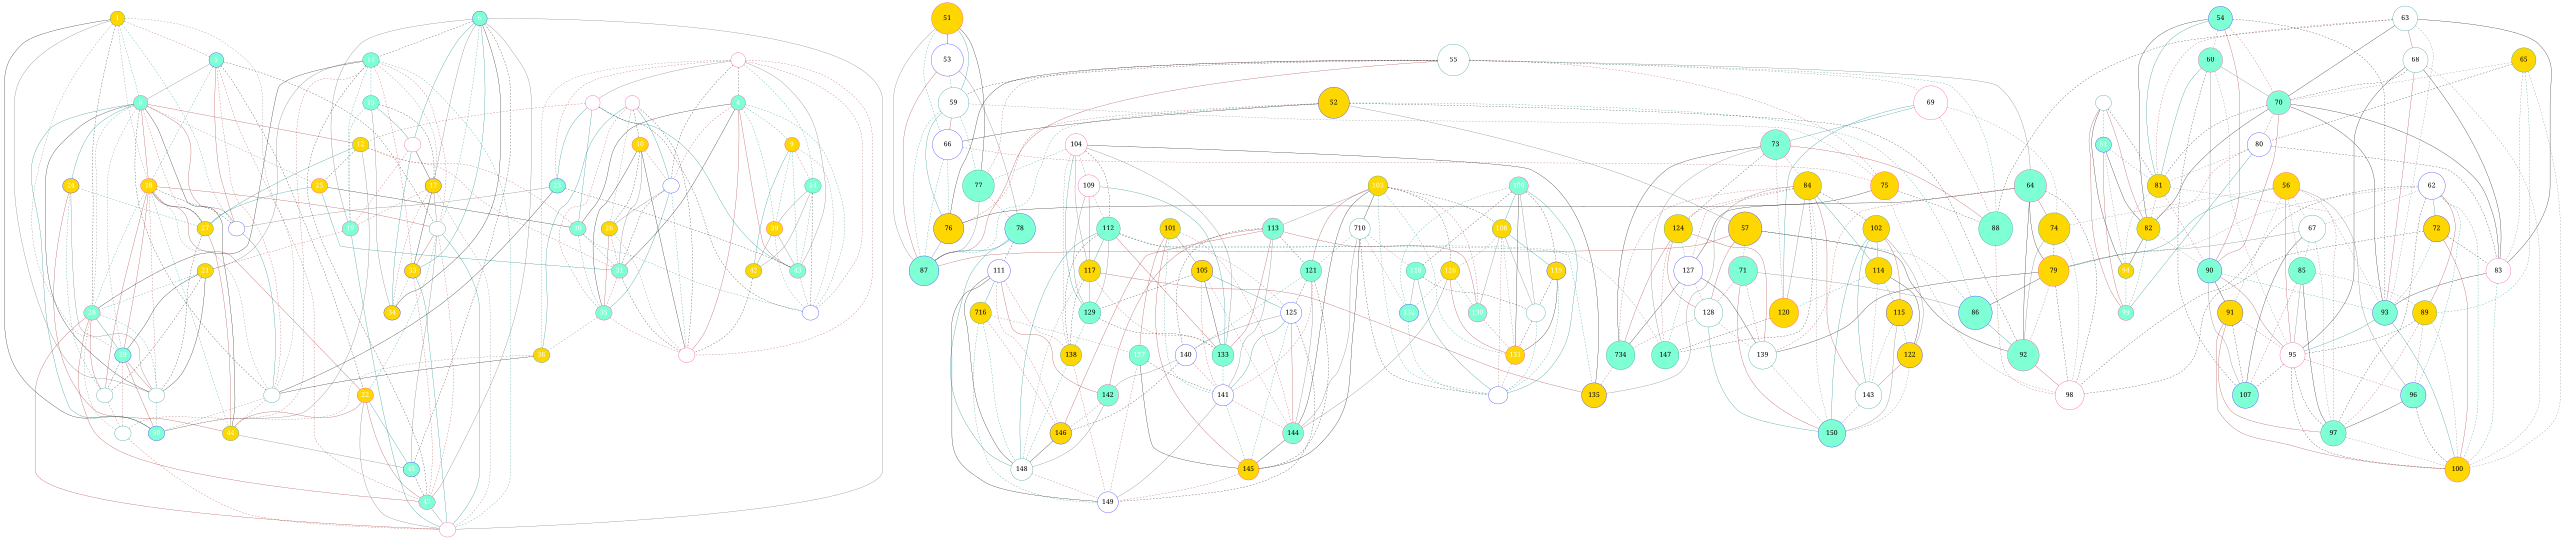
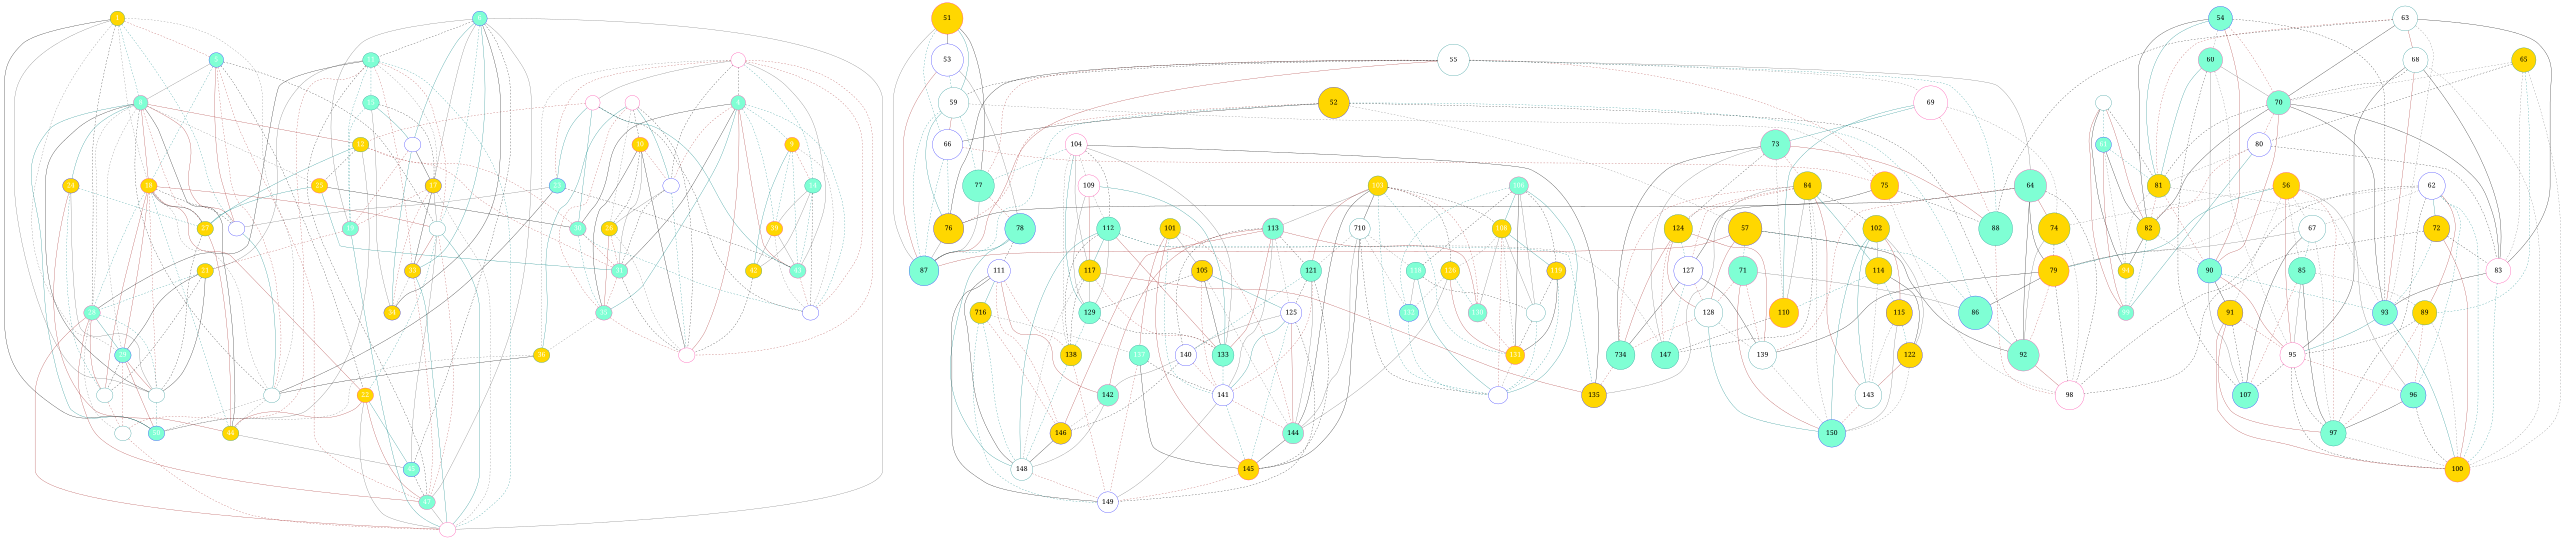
(413, 145) -> (413, 145)
(1544, 150) -> (1544, 150)
(647, 255) -> (686, 218)
(1222, 258) -> (1282, 271)
(1784, 313) -> (1784, 313)
